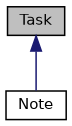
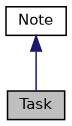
(36, 71) -> (36, 71)
